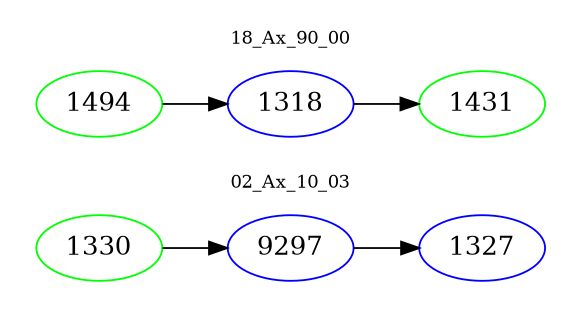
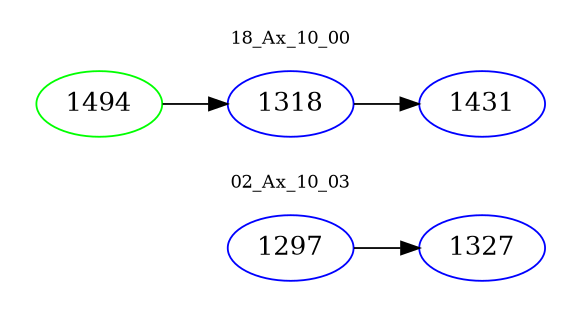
(291, 39) -> (291, 39)
(482, 104) -> (482, 104)
(99, 248) -> none
(291, 248) -> (291, 248)
